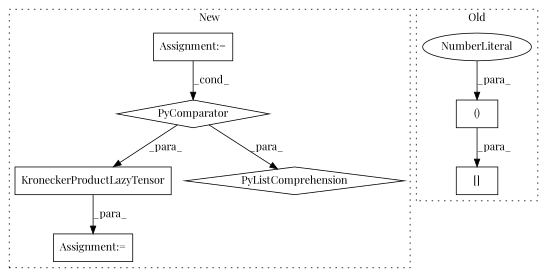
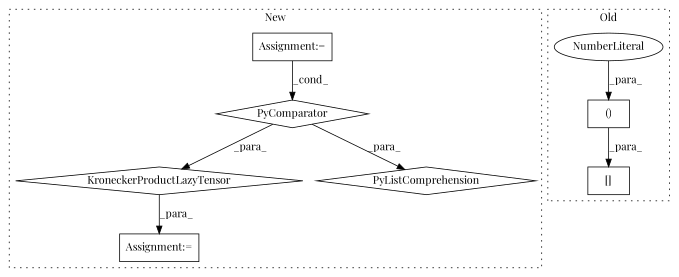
(93, 181) -> (159, 181)
